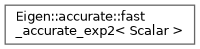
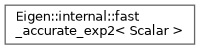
(100, 25) -> (100, 25)
